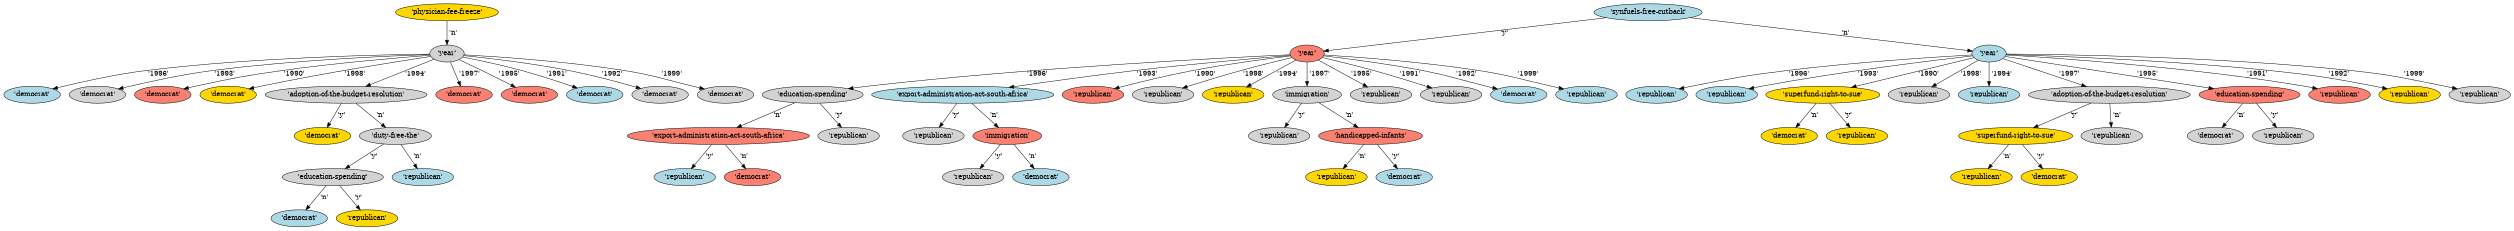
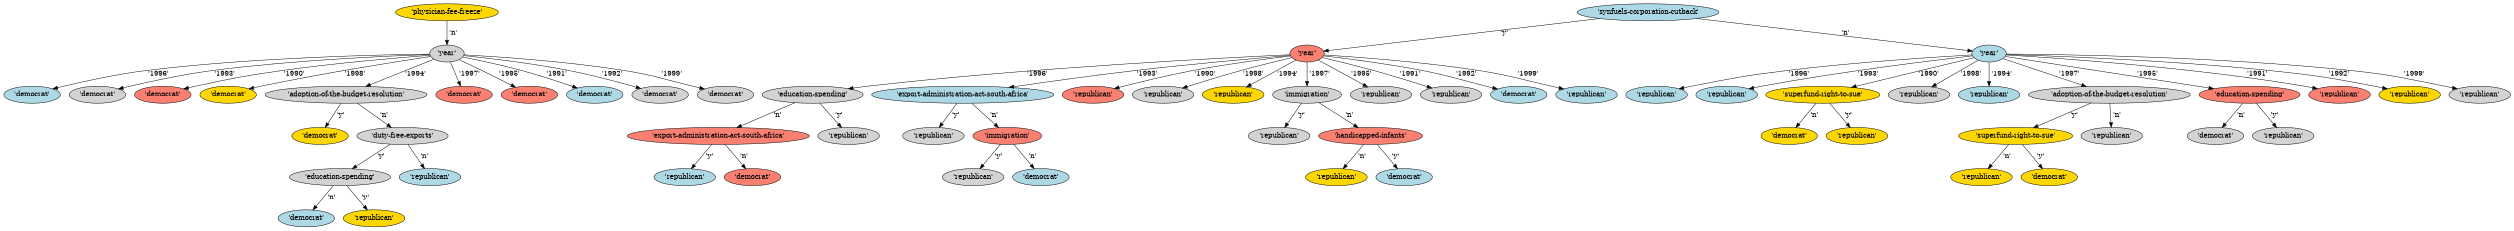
(1648, 12) -> (1648, 12)
(395, 136) -> (402, 136)
